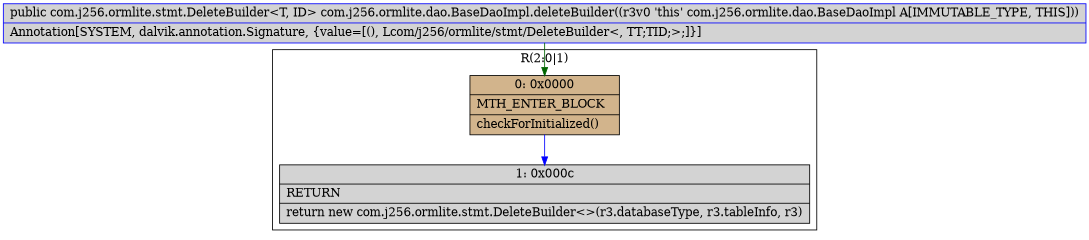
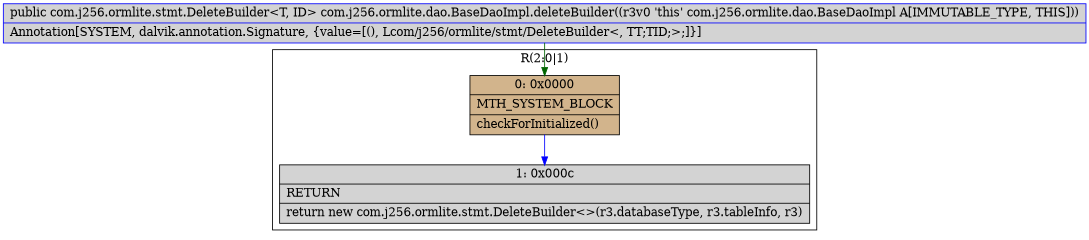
(541, 104) -> (545, 104)
